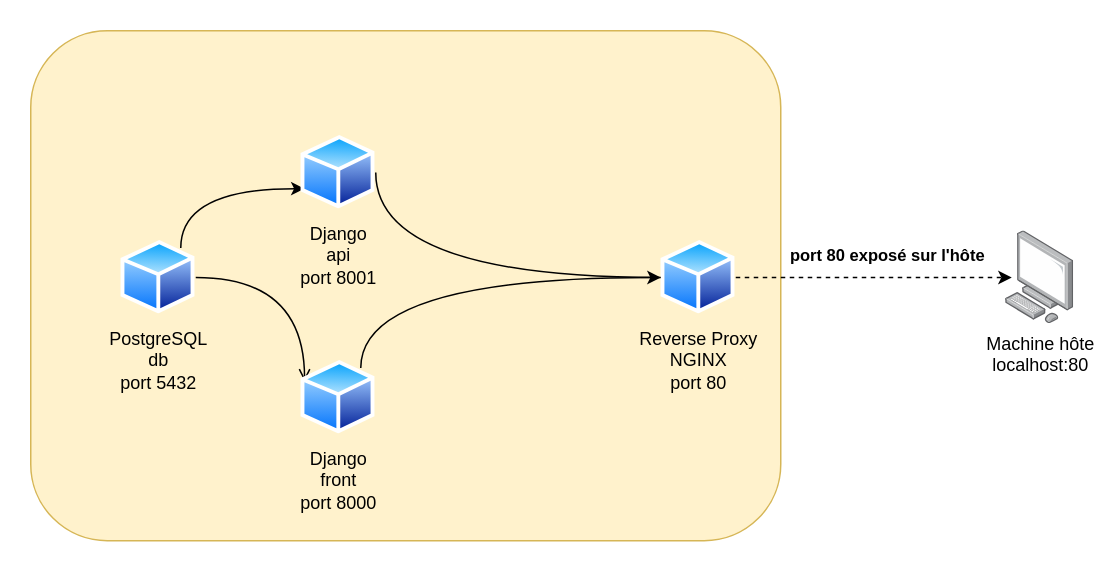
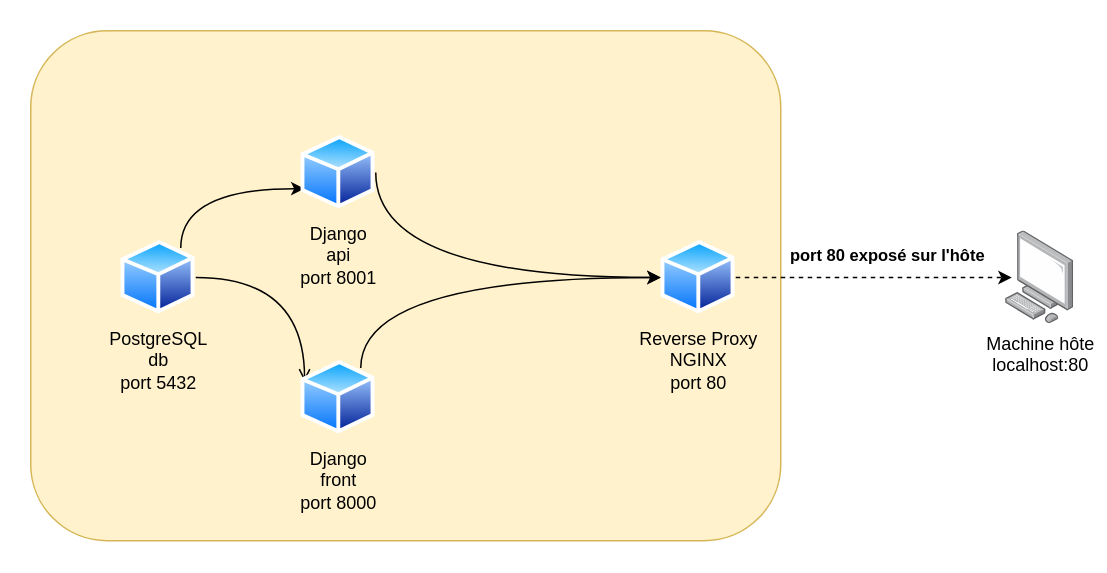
(476, 260) -> (476, 261)
